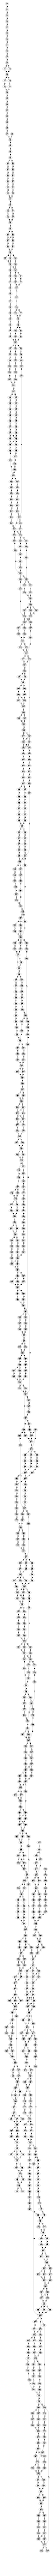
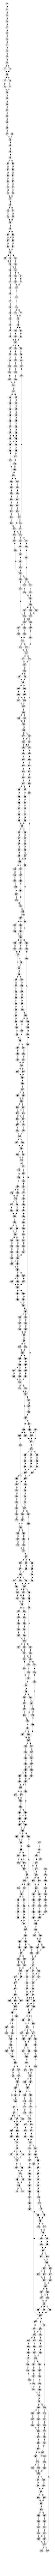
(40, 1867) -> (32, 1865)
(15, 2104) -> (17, 2110)
